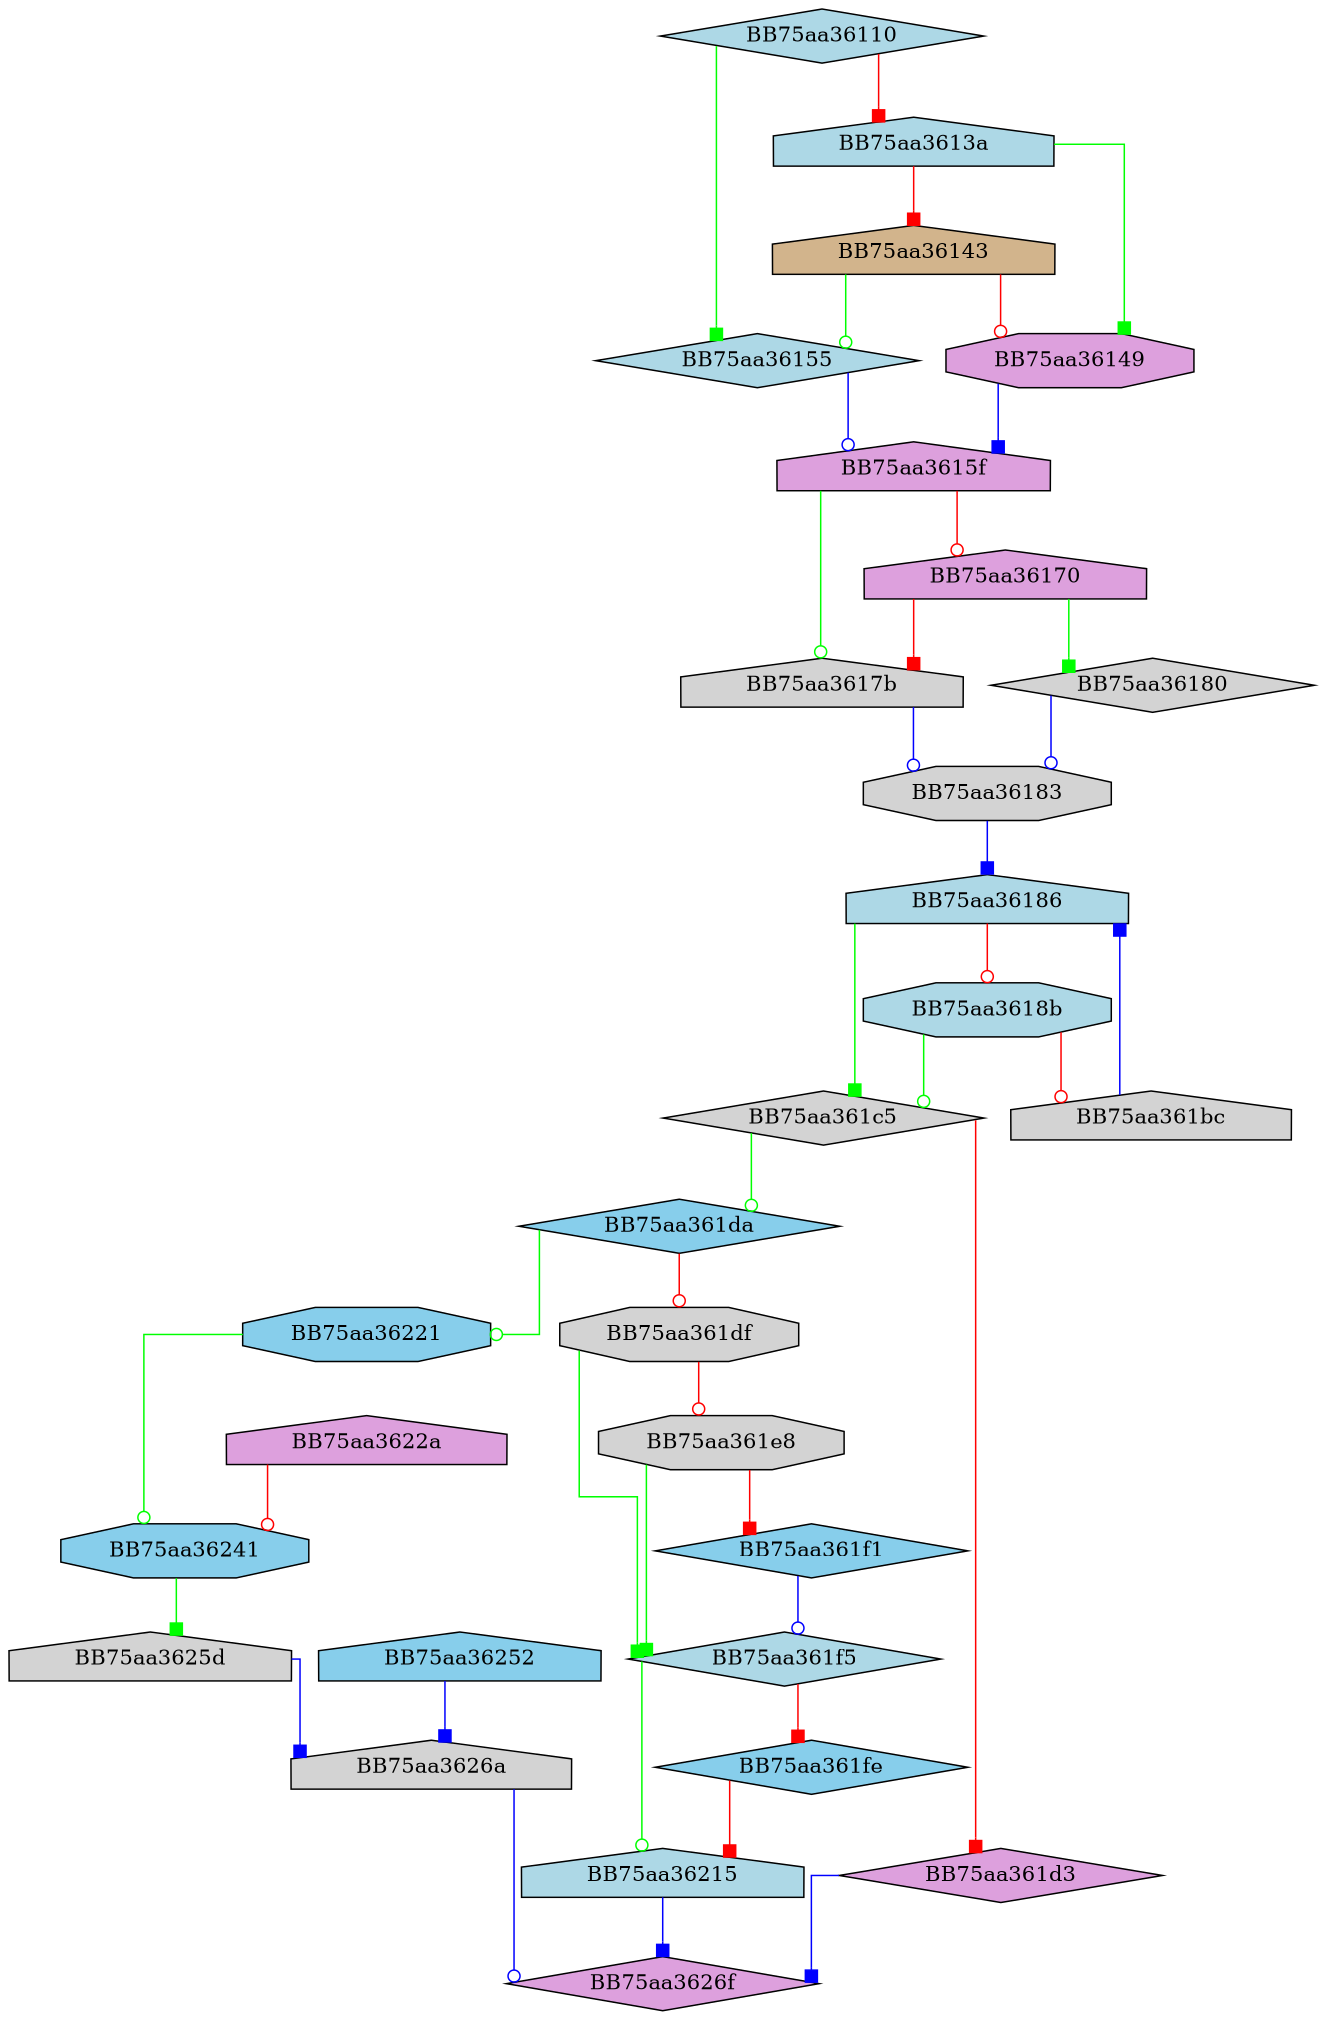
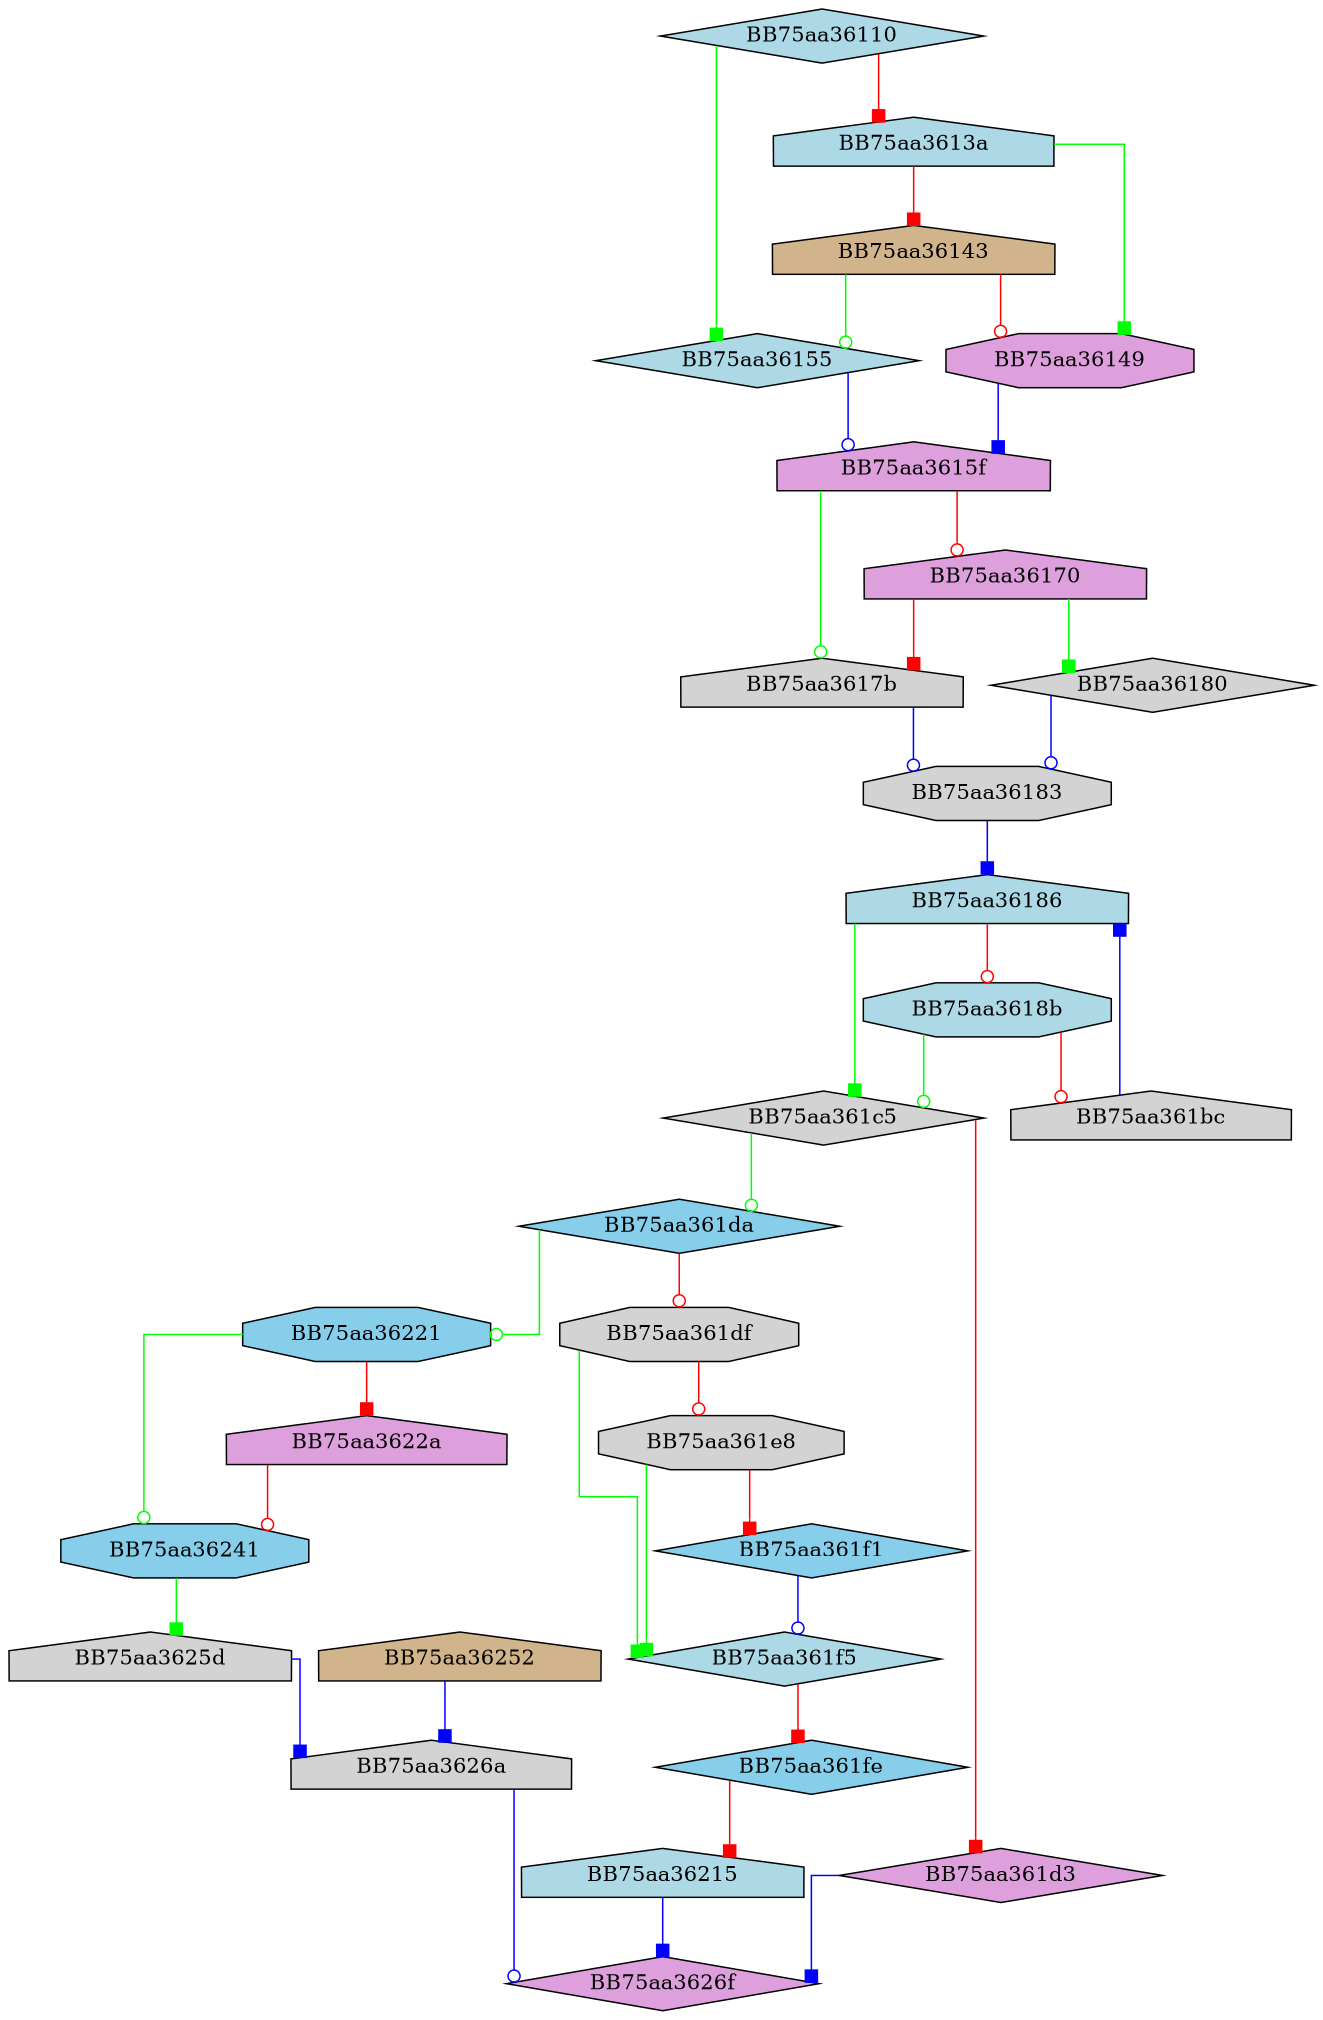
none -> (367, 1381)
(460, 1659) -> (460, 1659)
(642, 1750) -> none
